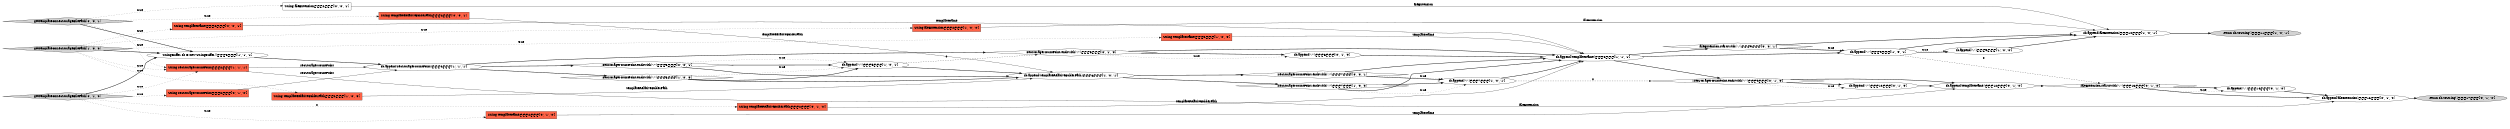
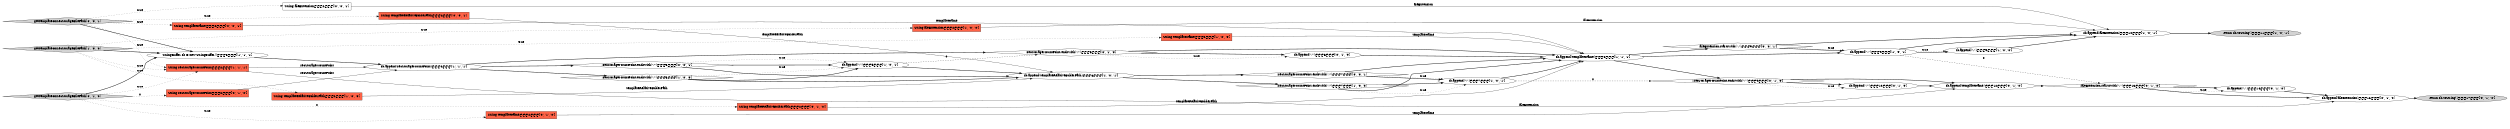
(118, 37) -> (139, 24)
(140, 95) -> (140, 95)
